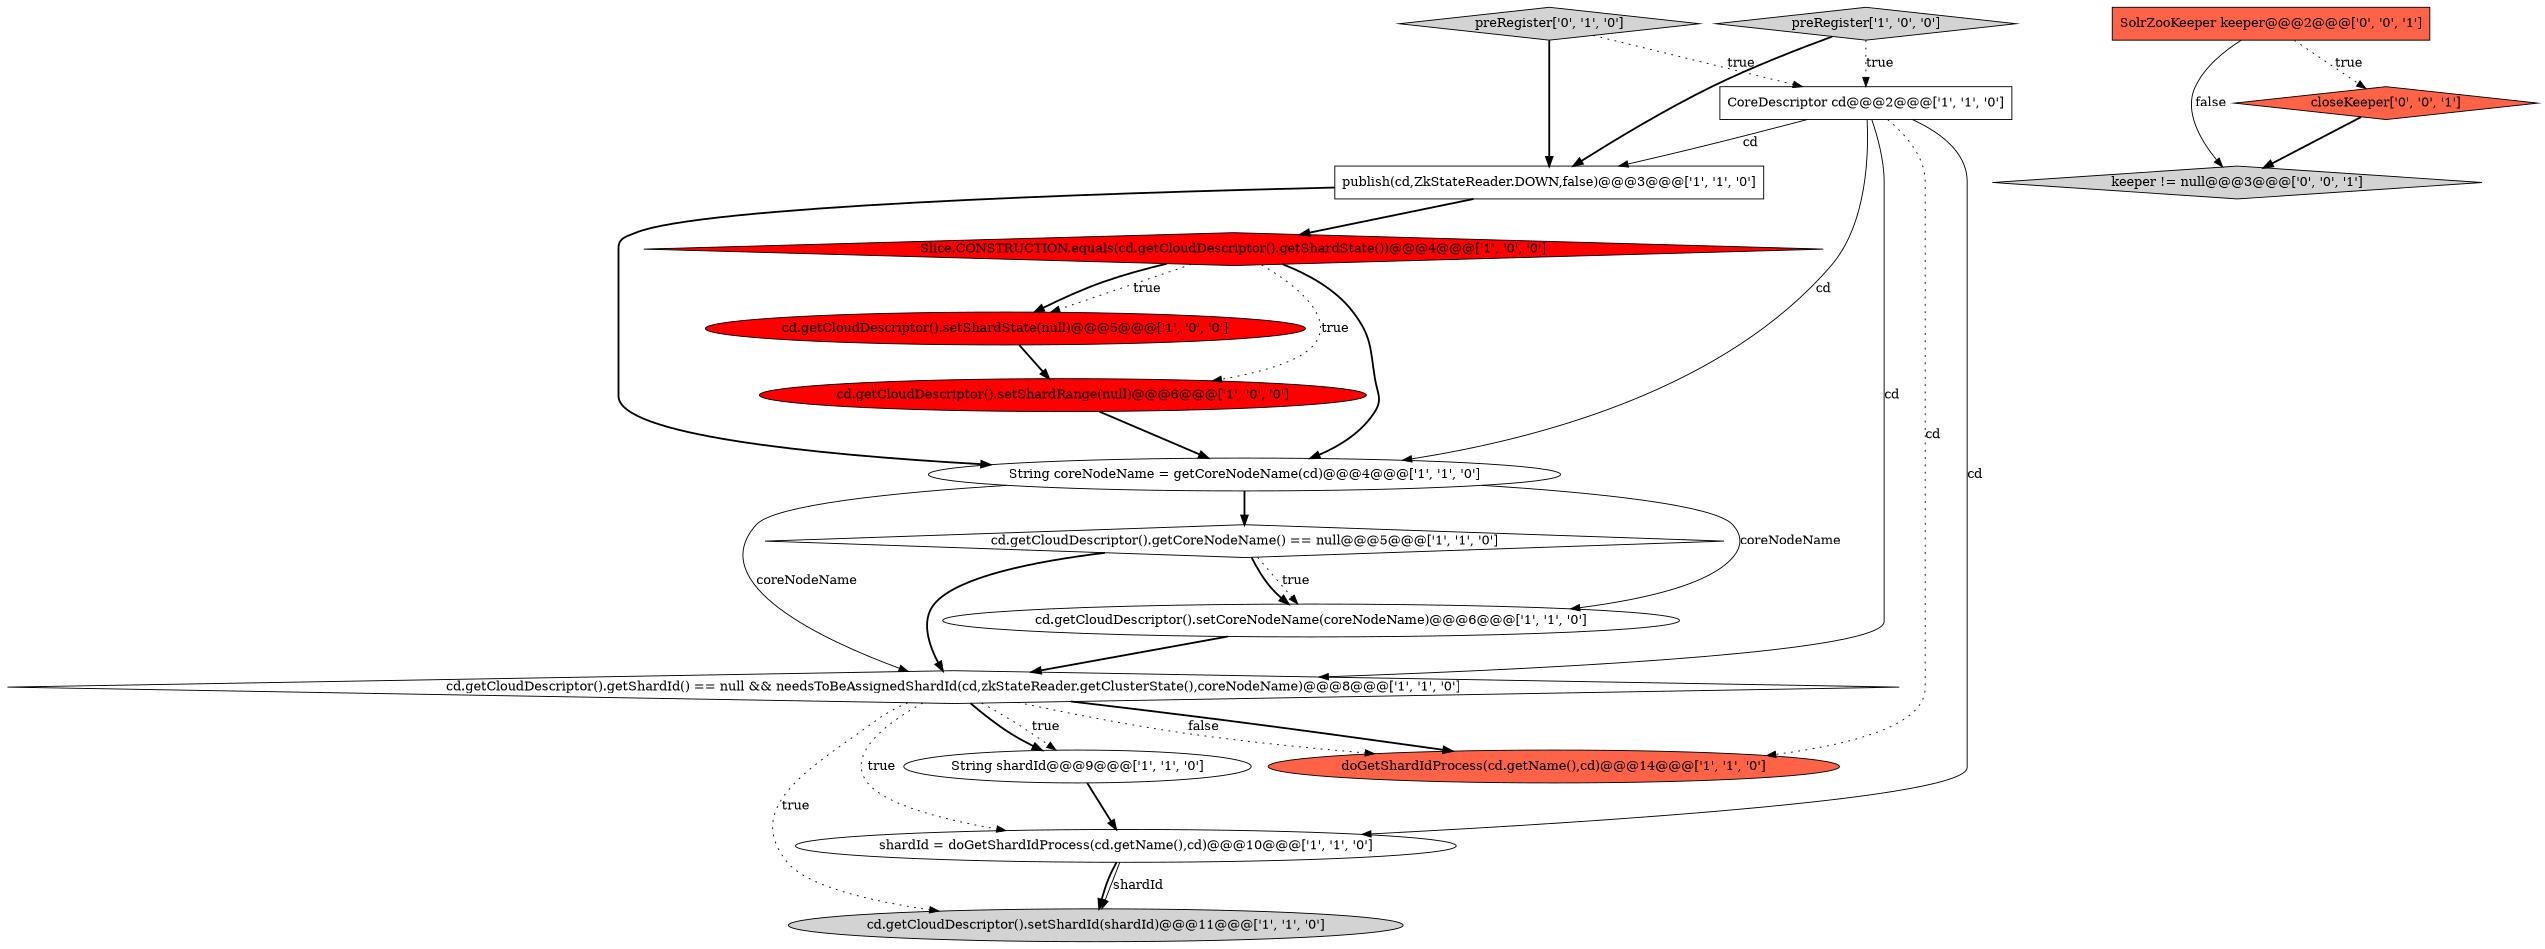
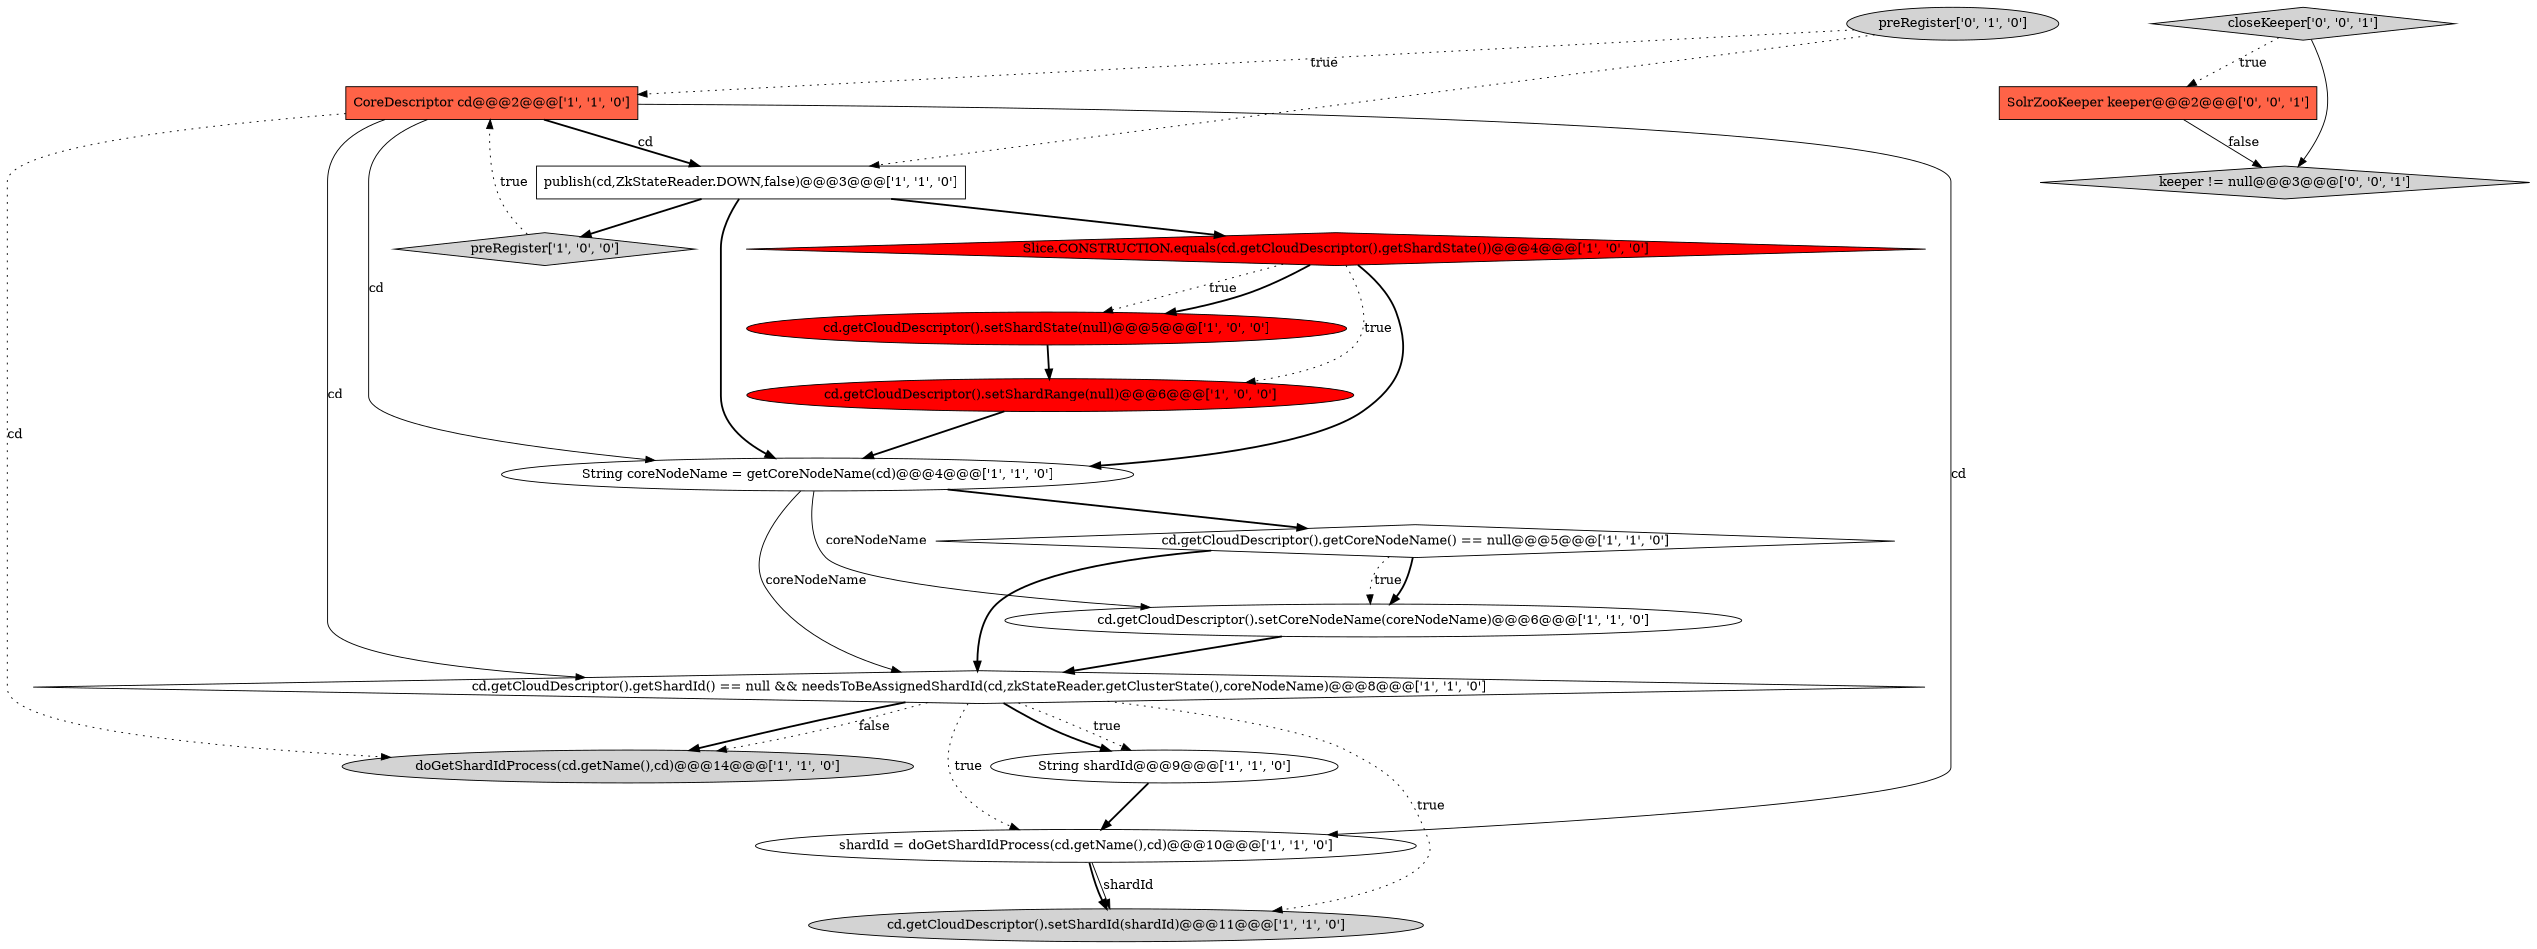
(1549, 24) -> (1953, 24)
(2326, 62) -> (2237, 60)
(1703, 91) -> (646, 216)
(1549, 98) -> (1377, 100)
(1866, 103) -> (492, 103)
(2386, 103) -> (2303, 24)
(2316, 140) -> (2328, 101)
(1718, 143) -> (617, 141)
(1554, 767) -> (628, 767)
